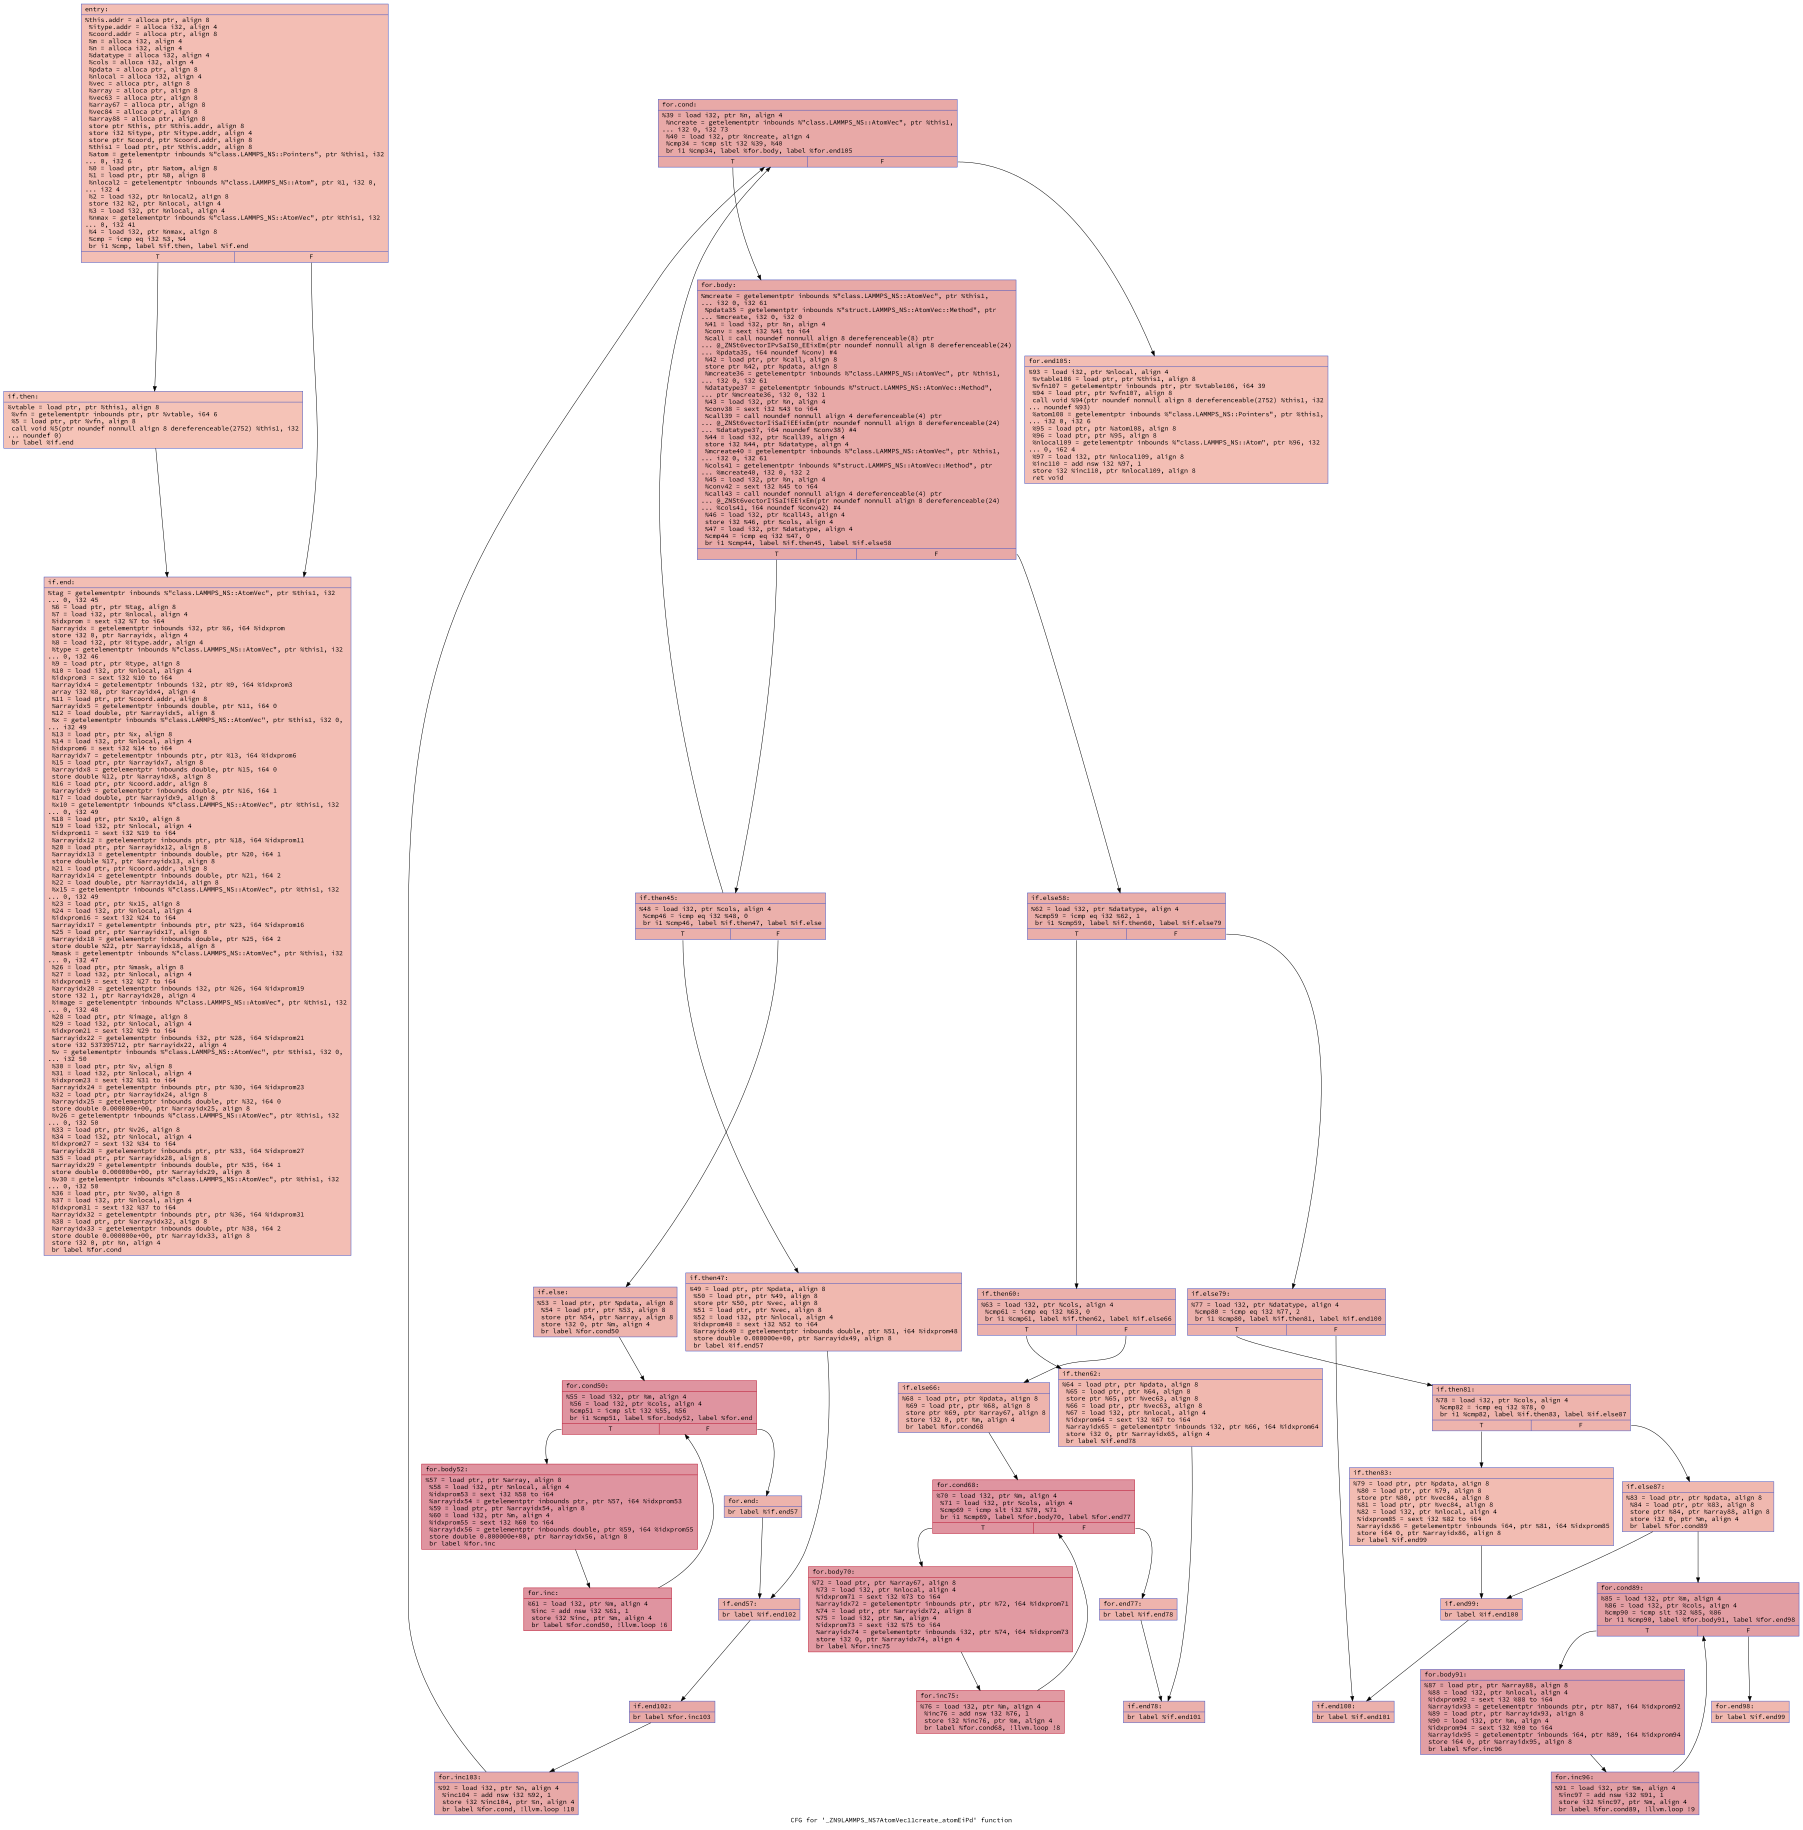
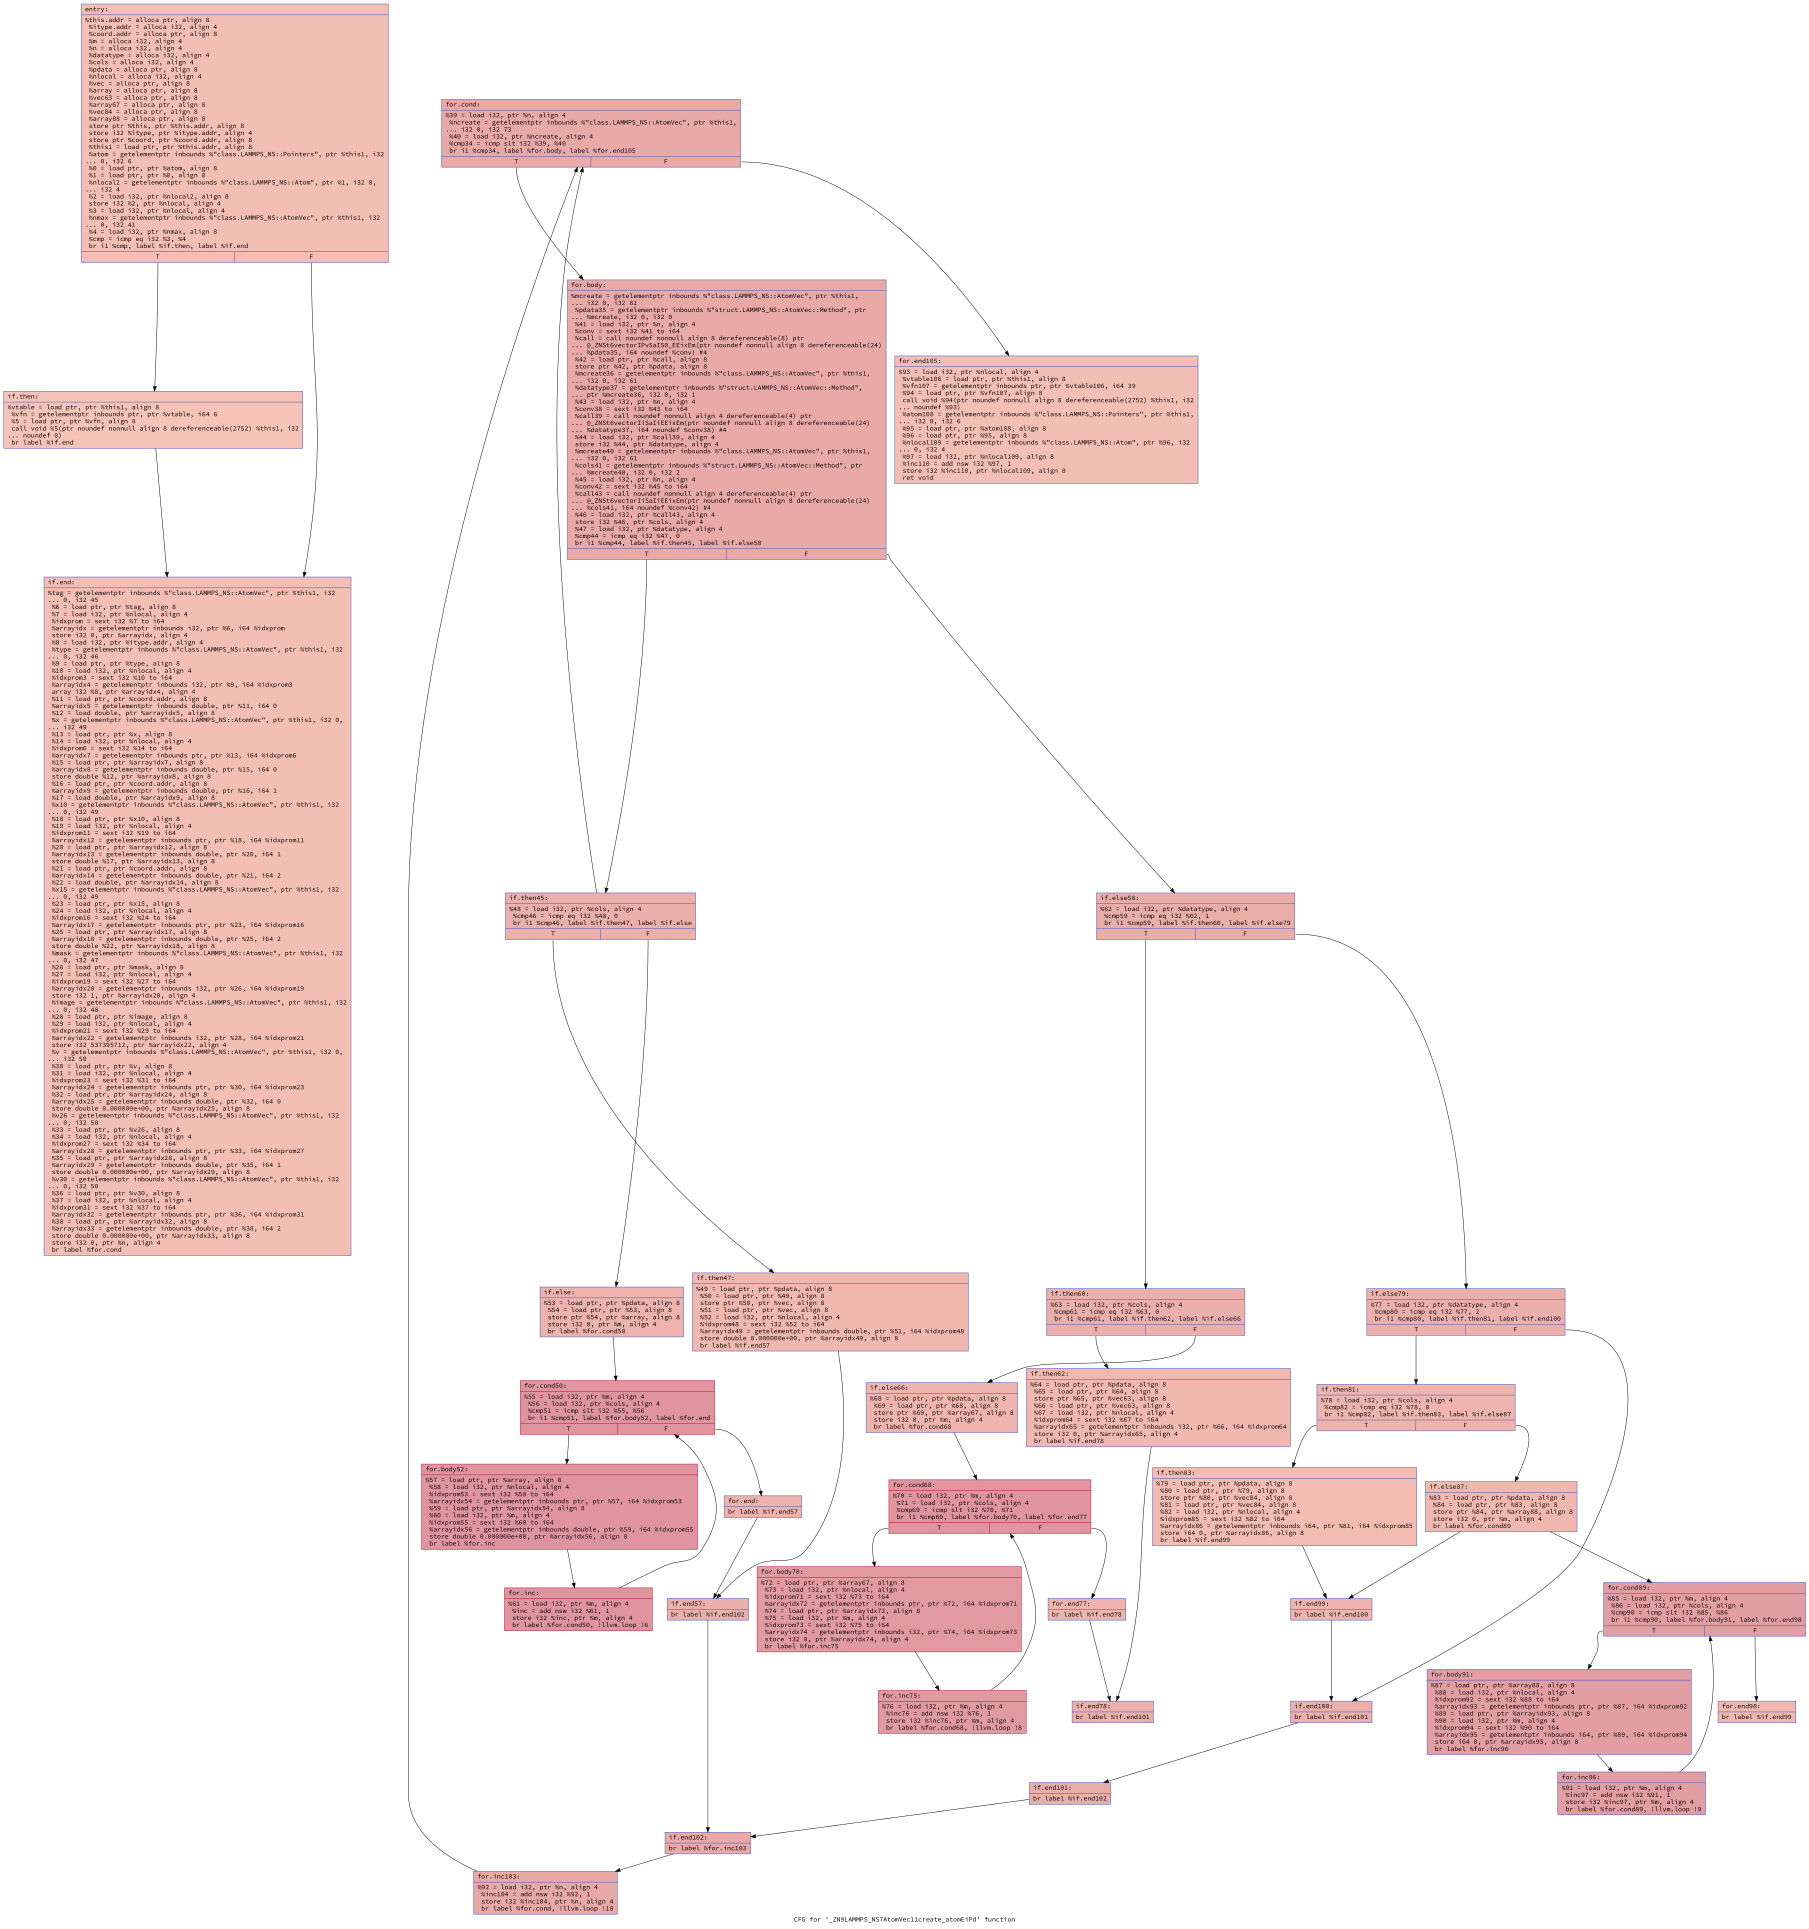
(1052, 450) -> (922, 450)
none -> (1070, 1793)
